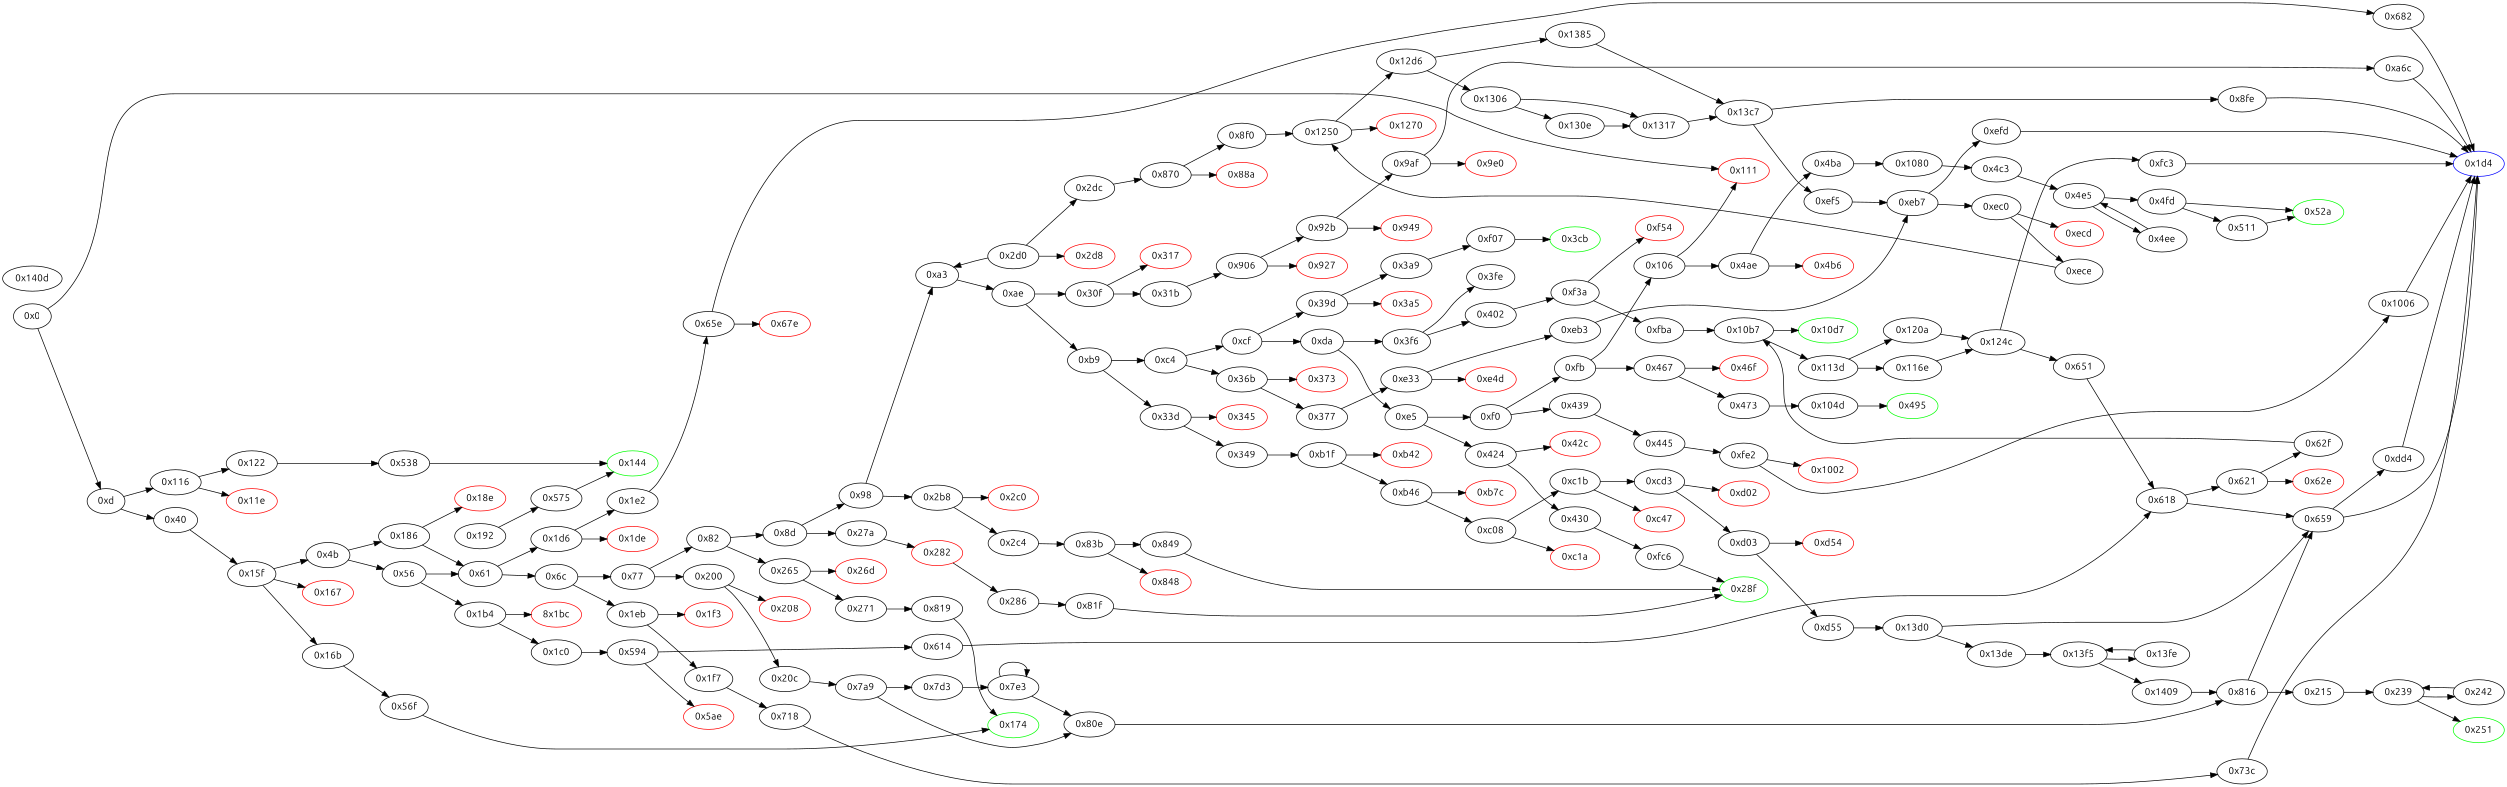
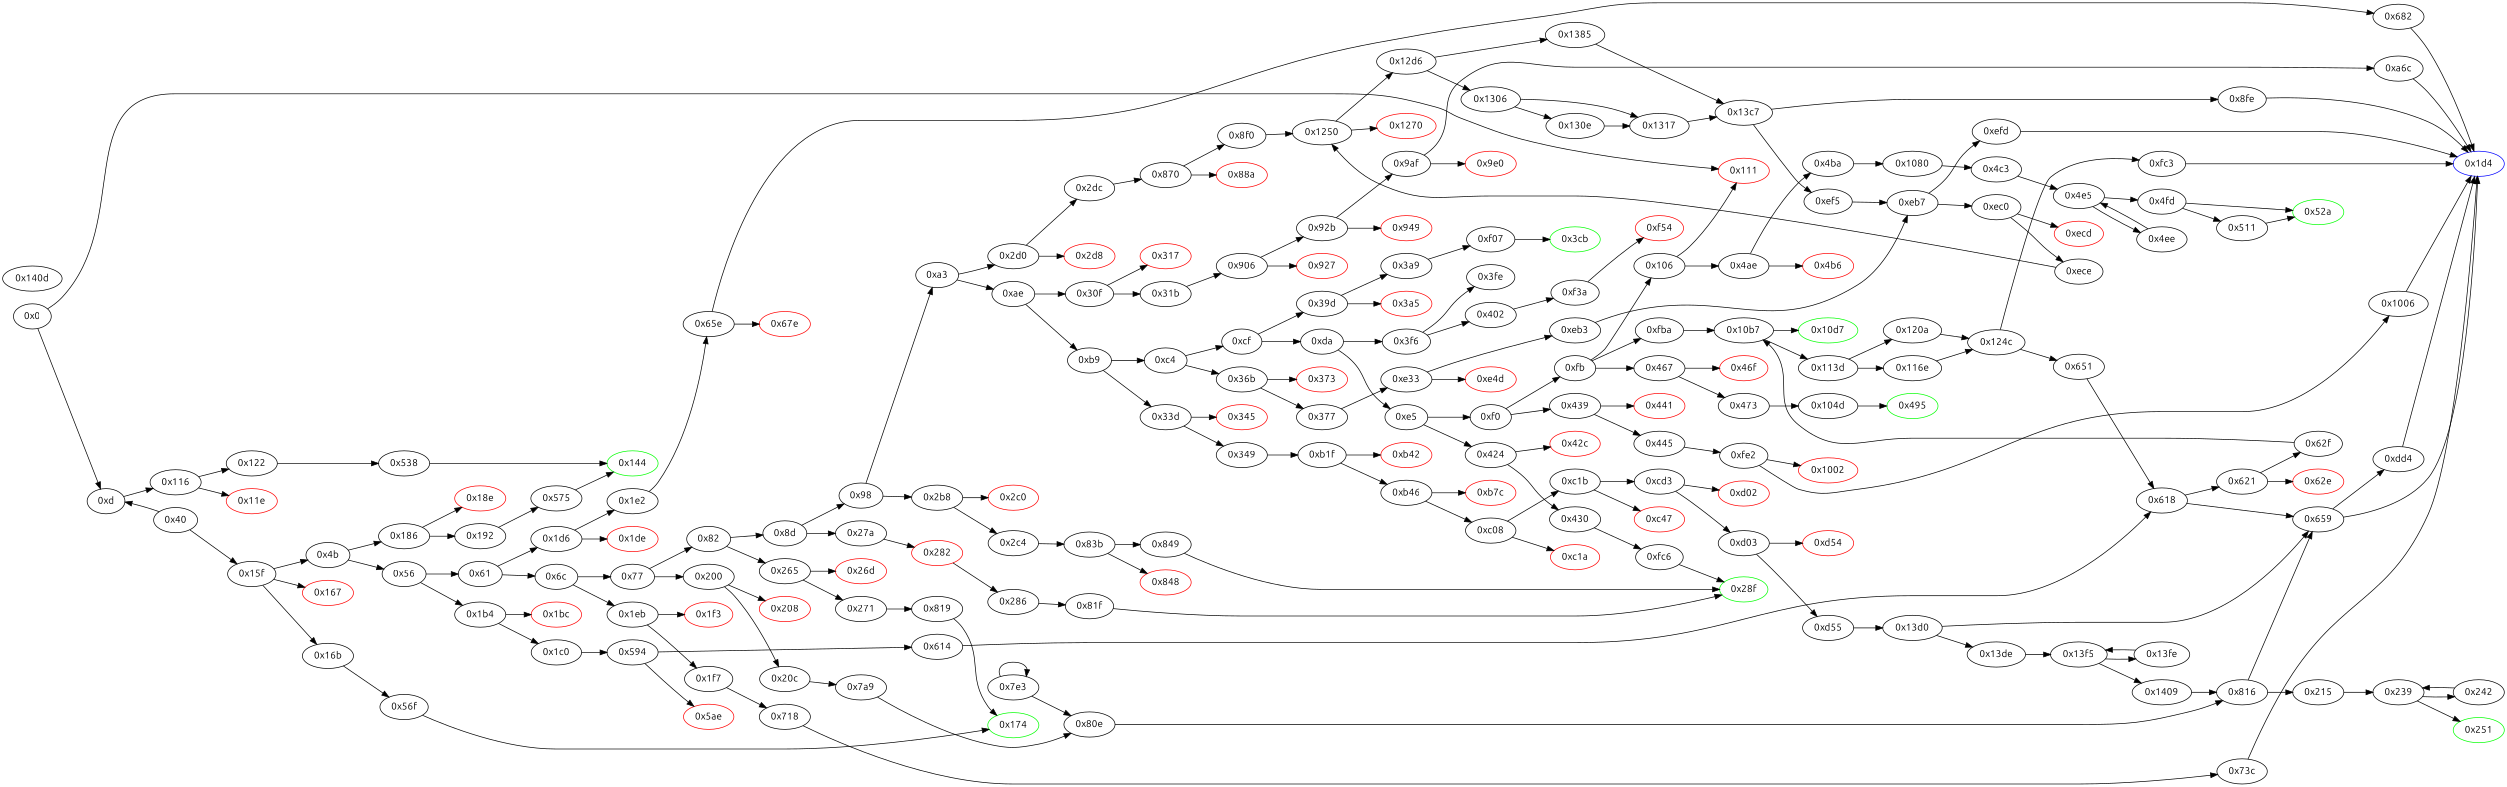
(974, 261) -> (973, 271)
(1614, 310) -> (1613, 351)
none -> (1659, 406)
(134, 513) -> (146, 507)
(440, 554) -> (439, 536)
(556, 615) -> (556, 615)
(937, 687) -> none
